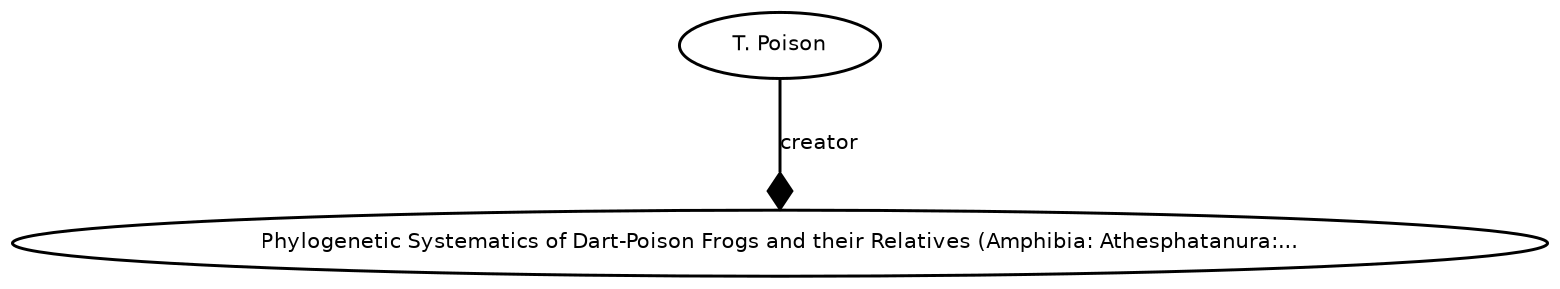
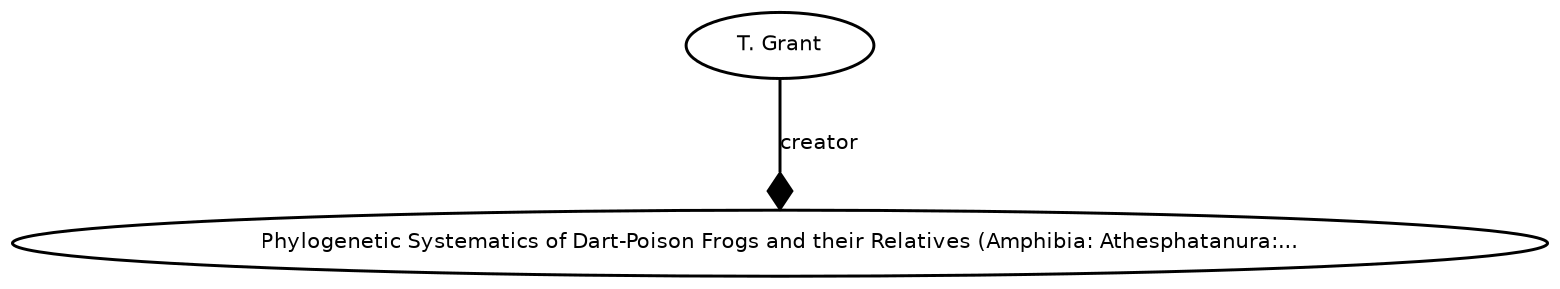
(780, 45) -> (780, 45)
